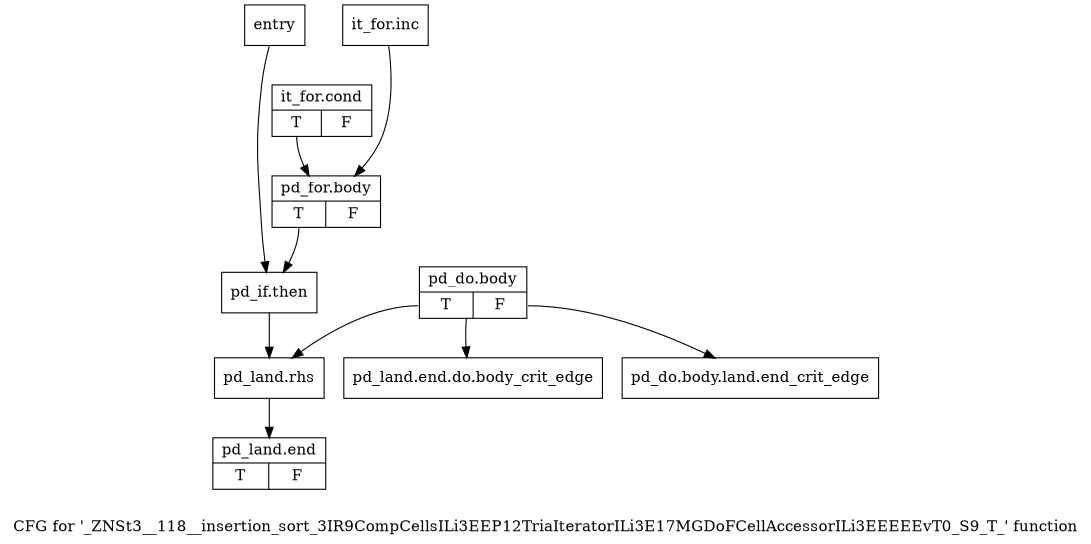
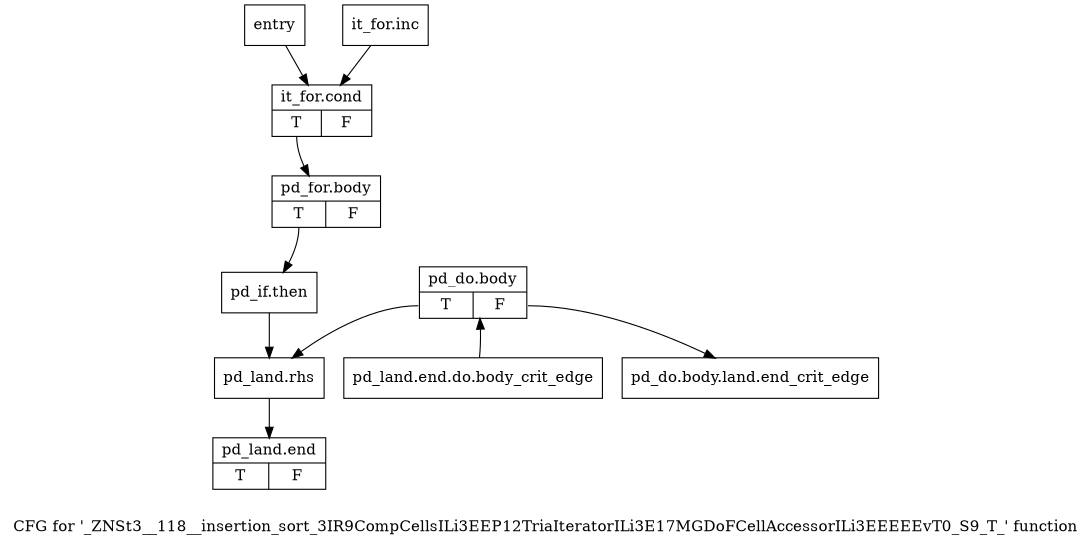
(389, 110) -> (359, 61)
(258, 153) -> (294, 60)
(466, 333) -> (480, 344)
